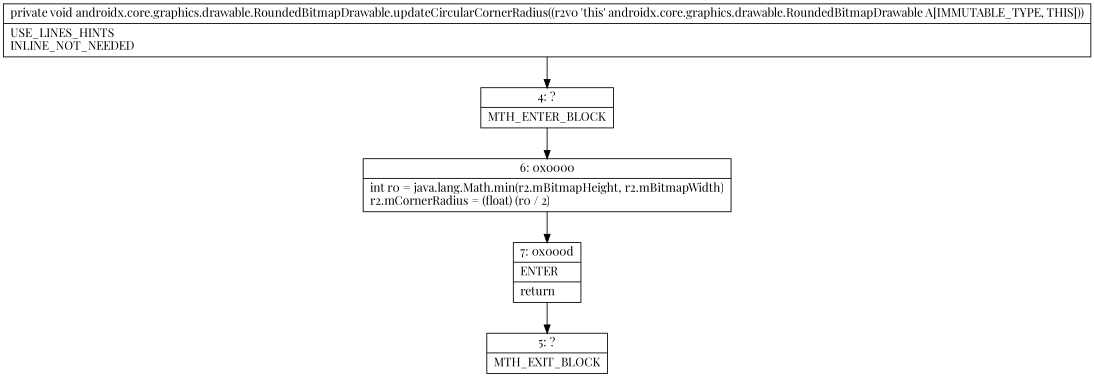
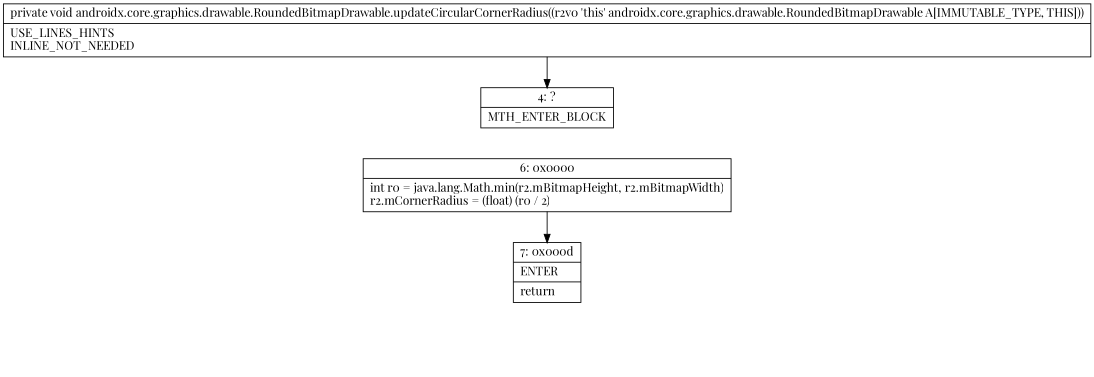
(547, 139) -> none
(547, 353) -> none
